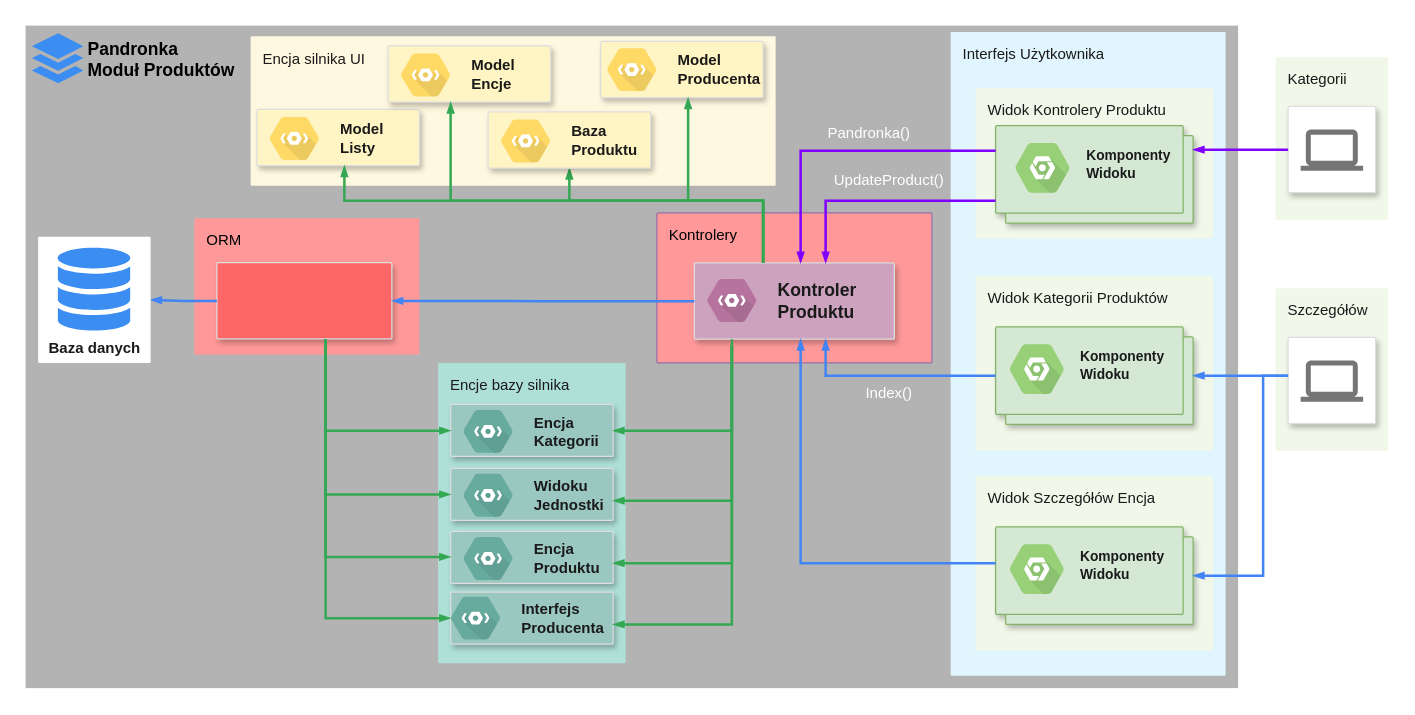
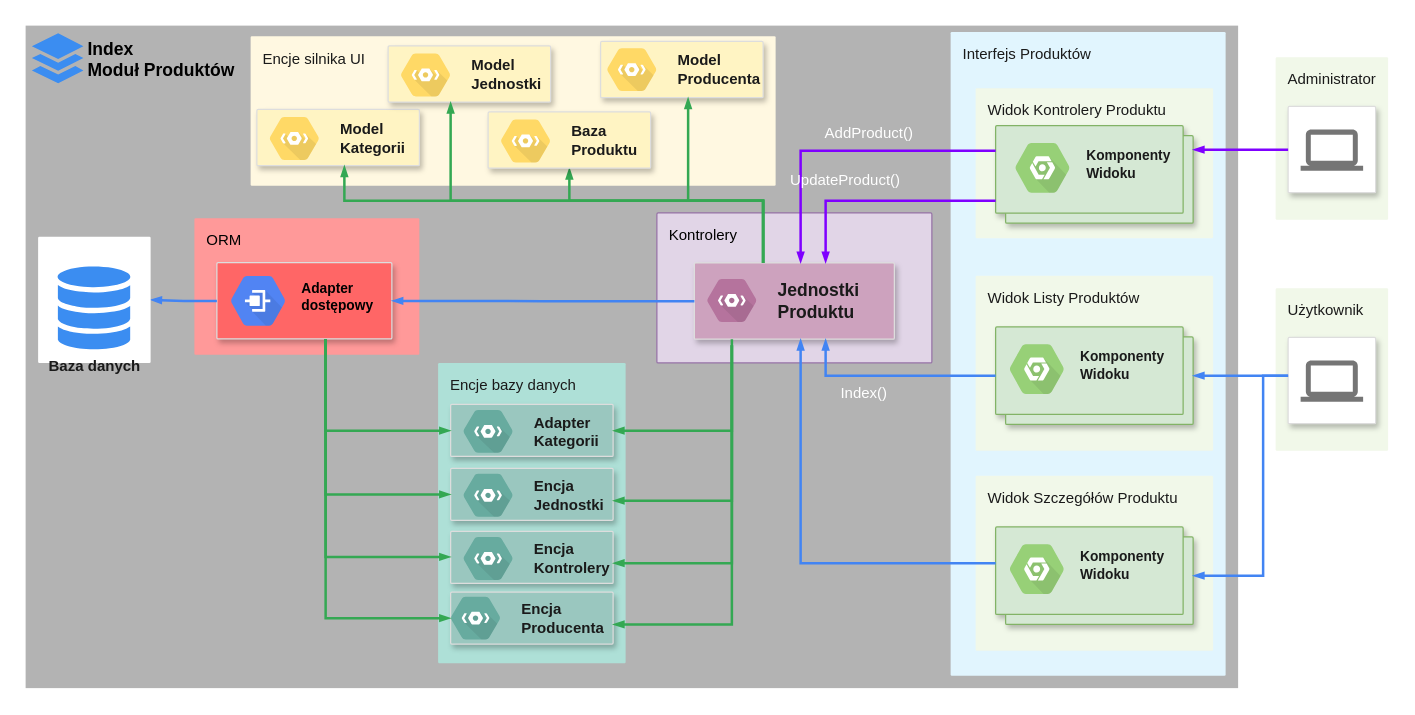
(1047, 55) -> (1041, 55)
(159, 60) -> (159, 60)
(321, 60) -> (321, 60)
(493, 74) -> (508, 74)
(1322, 80) -> (1339, 80)
(869, 133) -> (869, 133)
(360, 138) -> (375, 138)
(889, 180) -> (846, 180)
(709, 236) -> (709, 236)
(94, 289) -> (94, 308)
(1083, 298) -> (1069, 298)
none -> (258, 301)
(814, 301) -> (814, 301)
(1330, 311) -> (1328, 311)
(516, 386) -> (518, 386)
(889, 393) -> (864, 393)
(568, 432) -> (568, 432)
(570, 496) -> (570, 496)
(1075, 498) -> (1087, 498)
(568, 558) -> (574, 558)
(564, 618) -> (564, 618)
